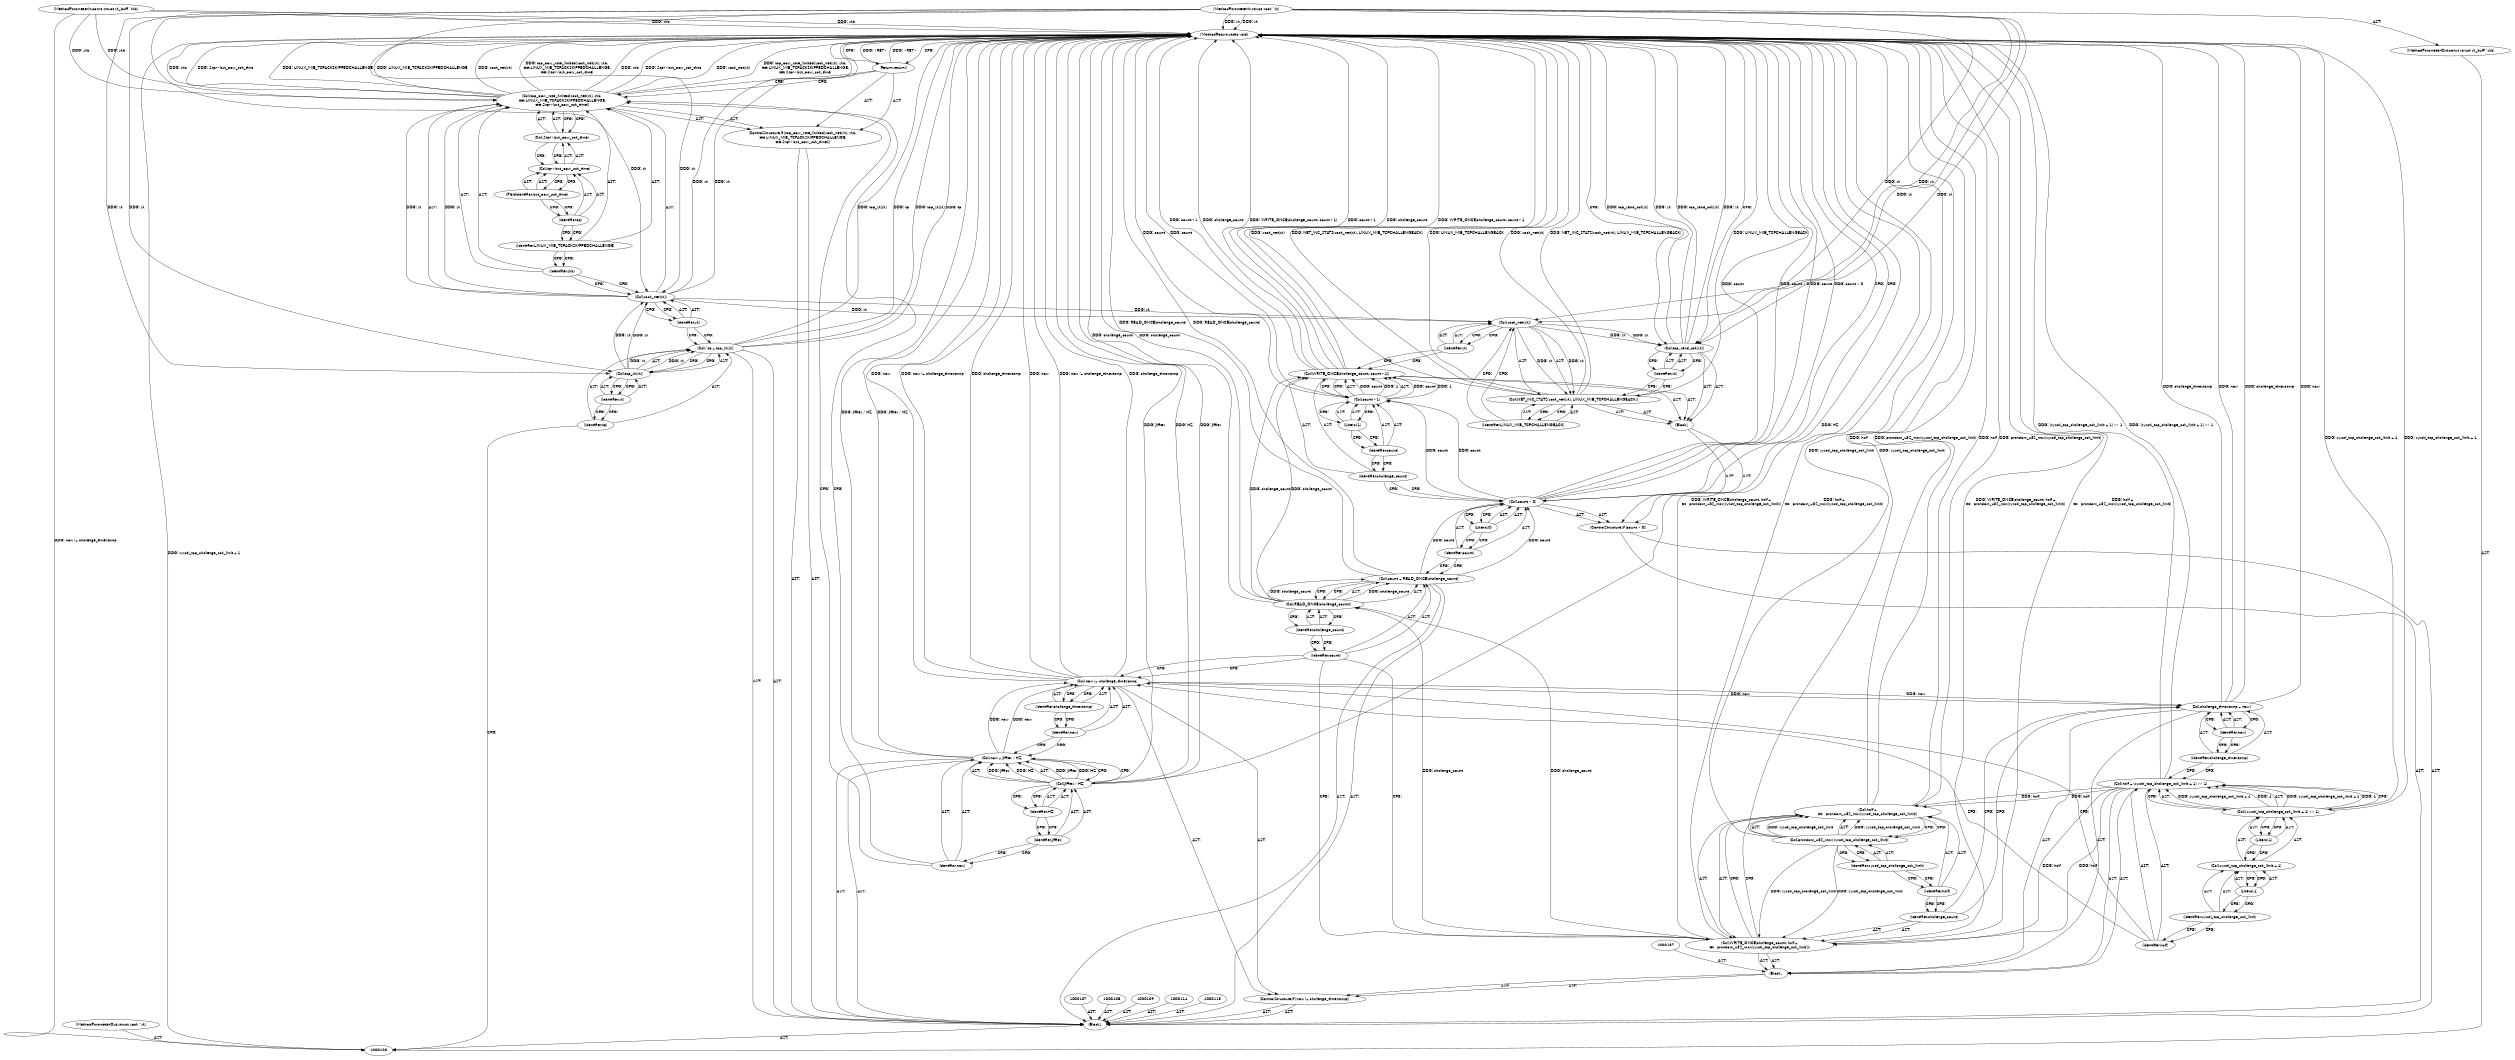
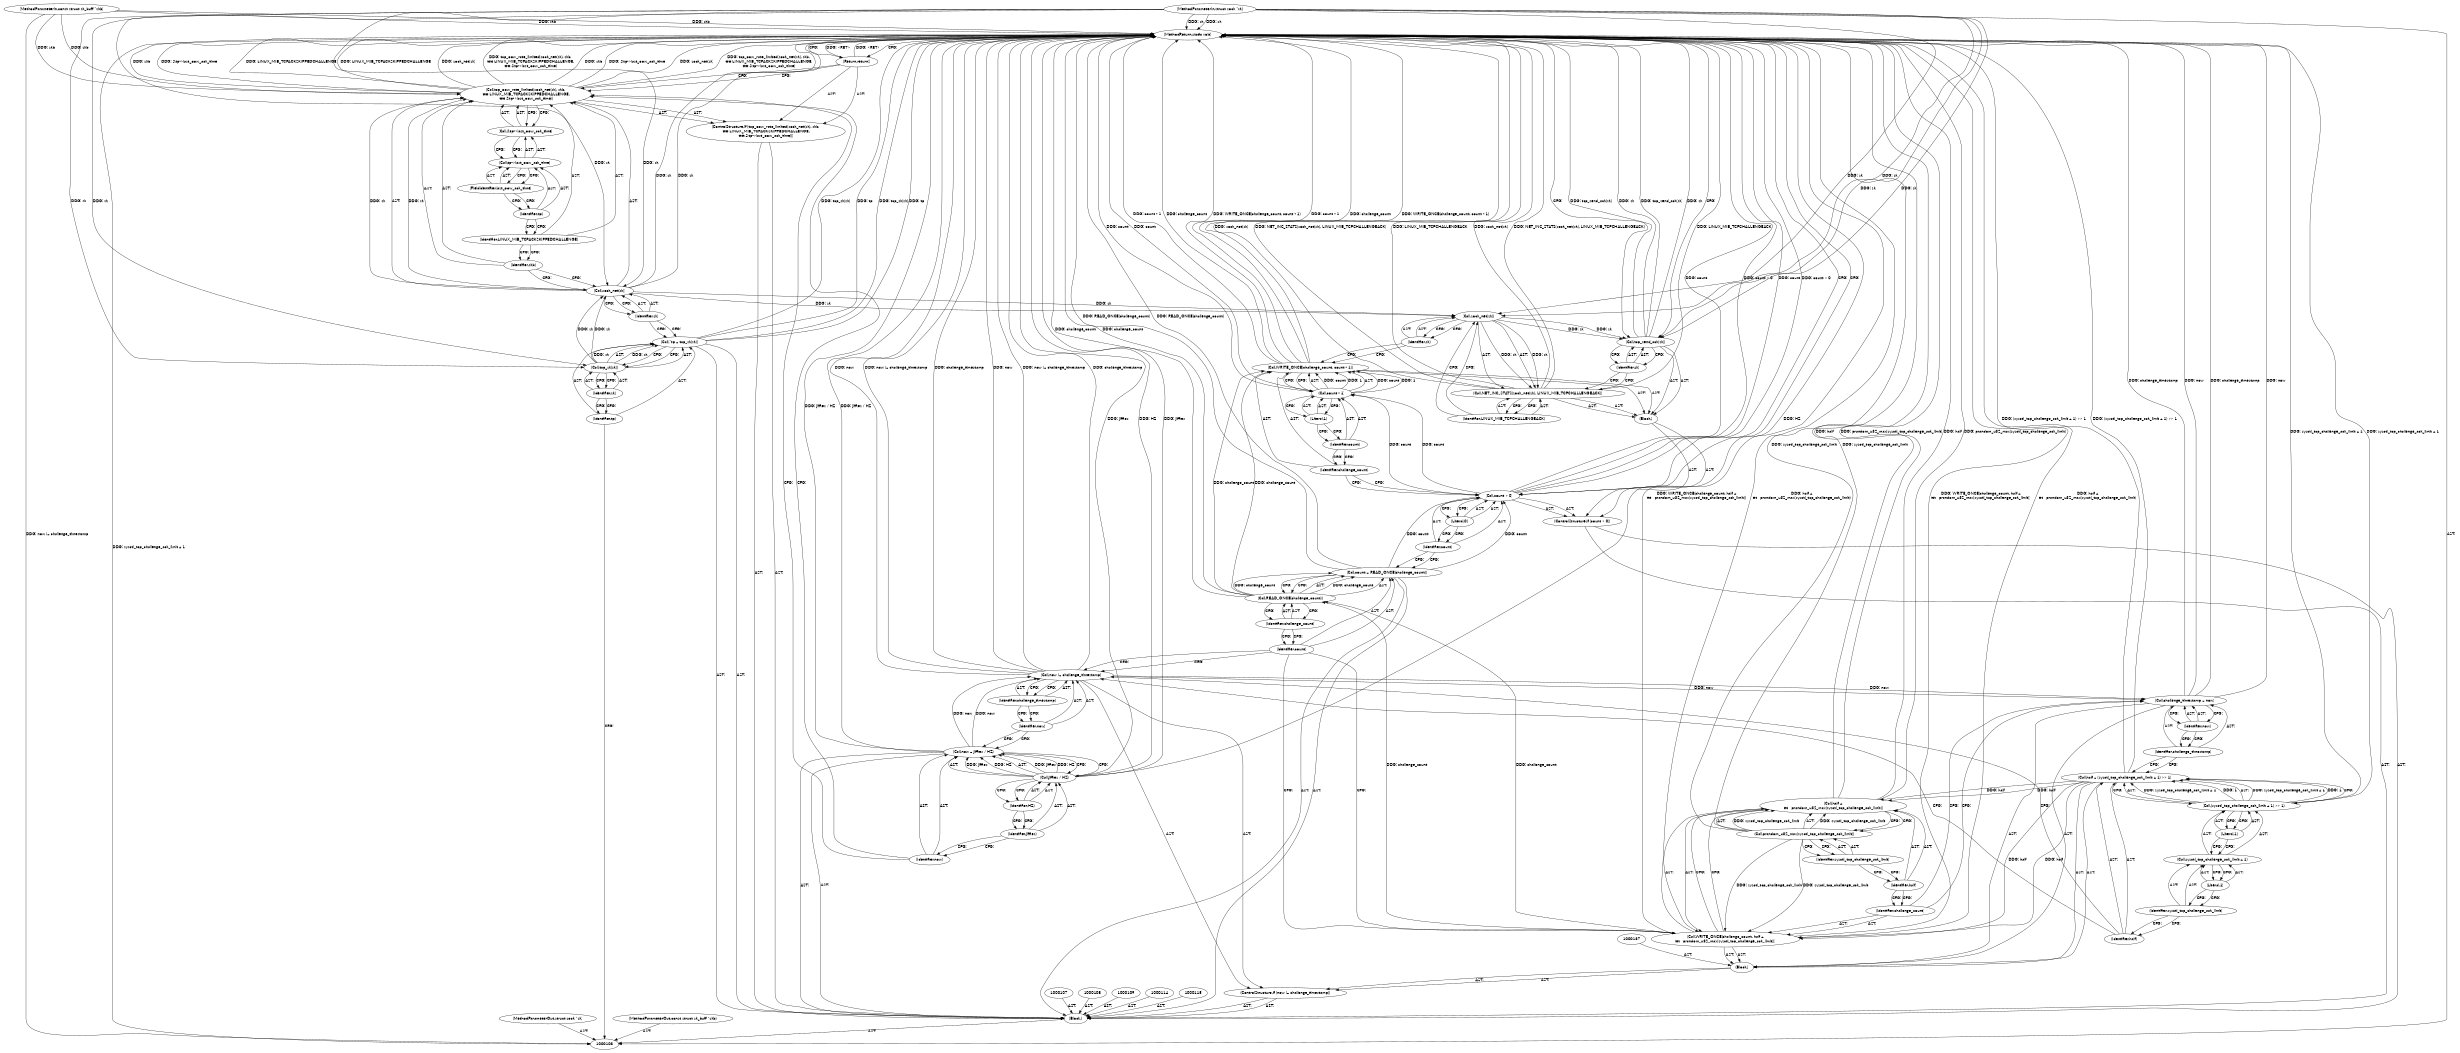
(1866, 12) -> (2447, 844)
